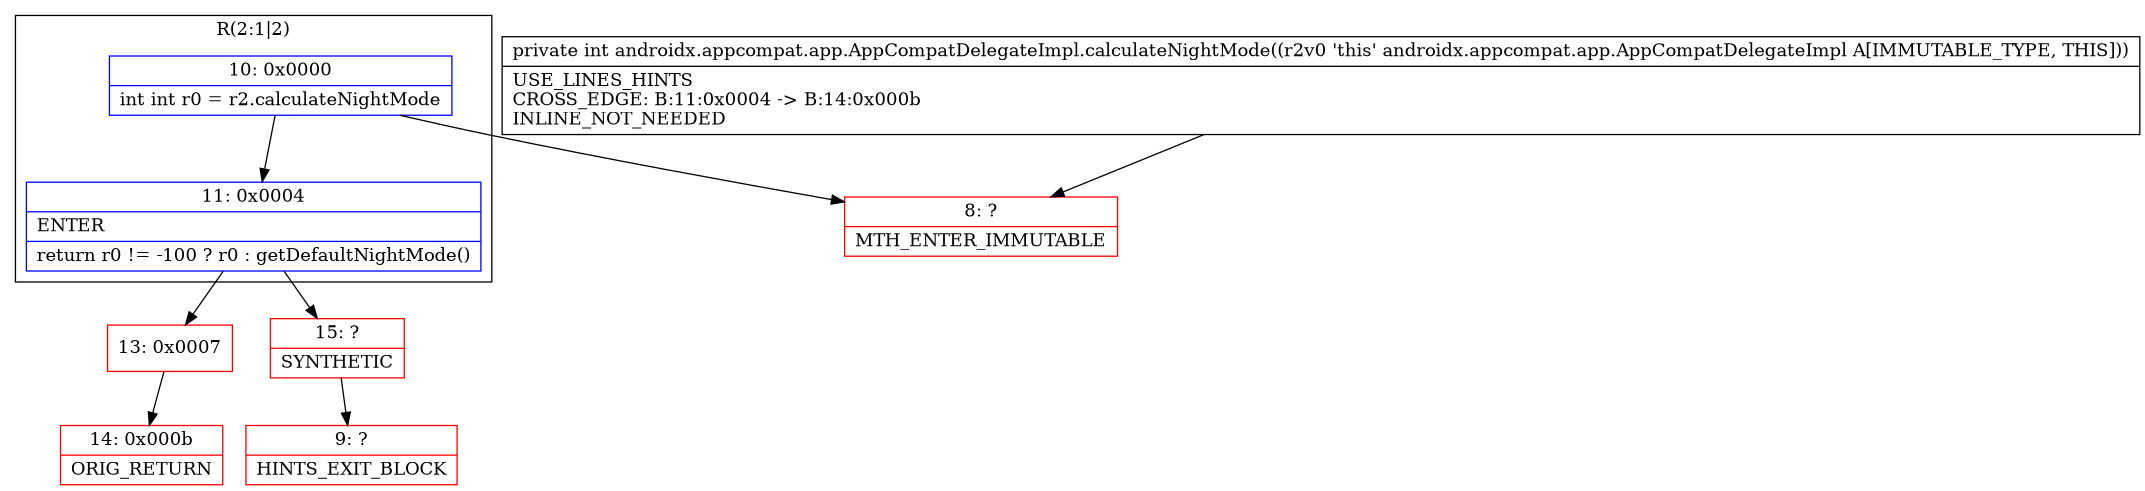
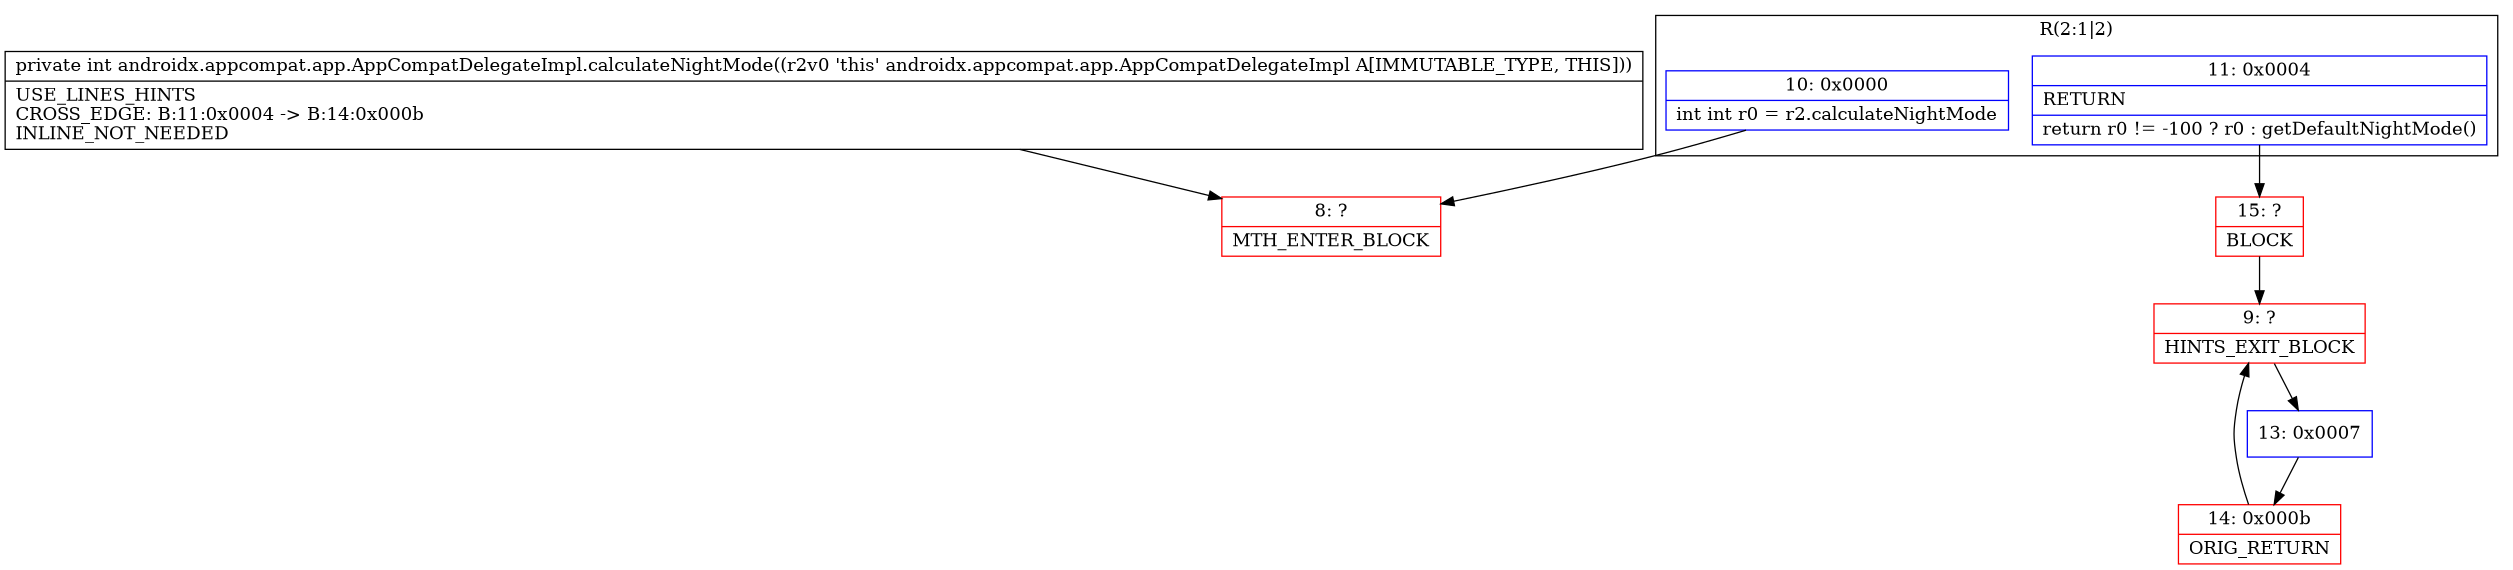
(270, 142) -> none
(71, 226) -> (2084, 100)
(981, 241) -> (1331, 241)
(208, 293) -> (2283, 381)
(170, 348) -> (2310, 434)
(337, 362) -> (2260, 241)
none -> (2234, 440)
